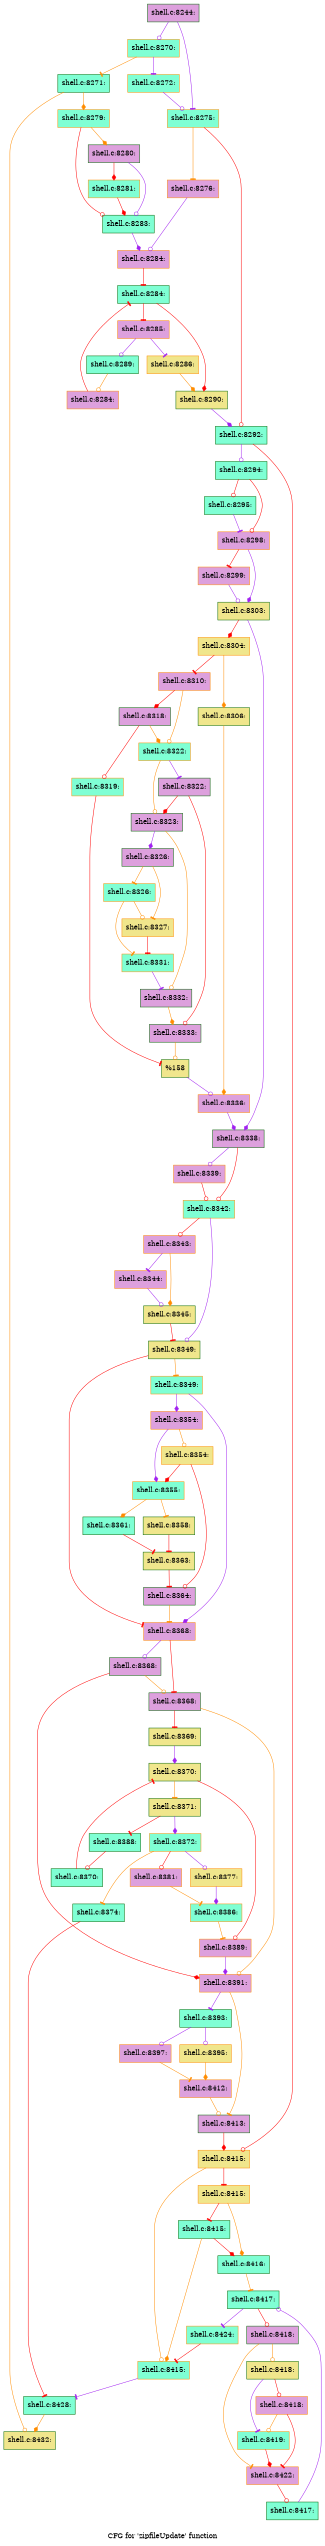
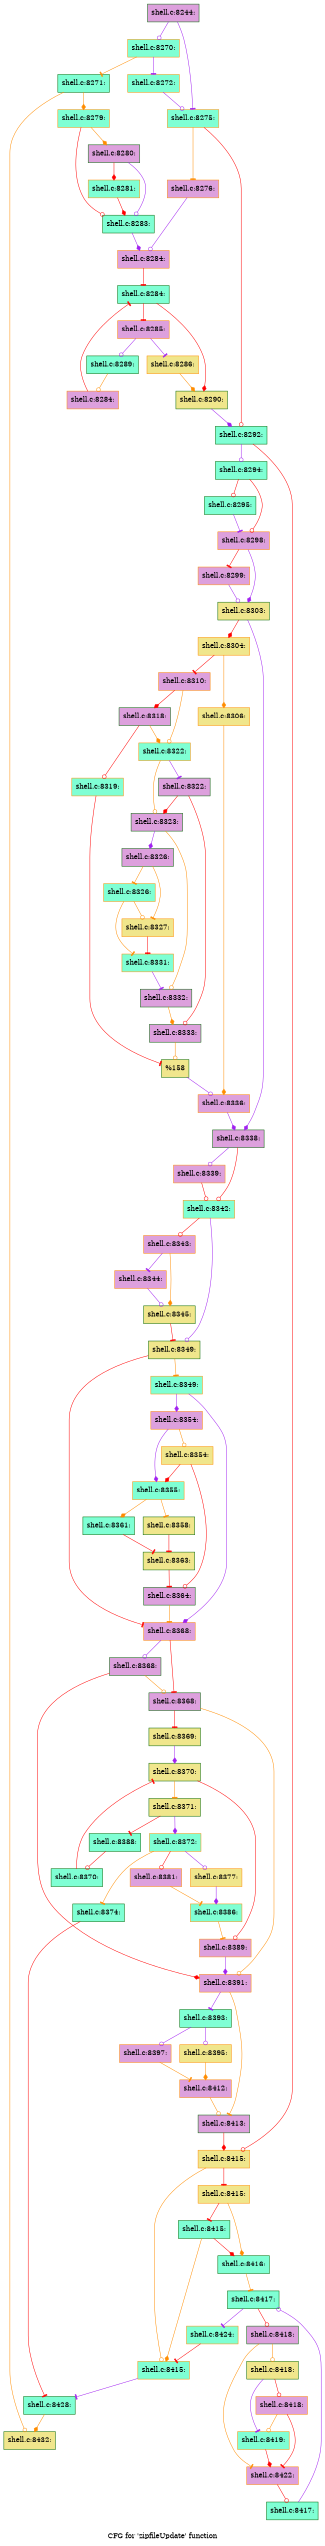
(224, 717) -> (224, 717)
